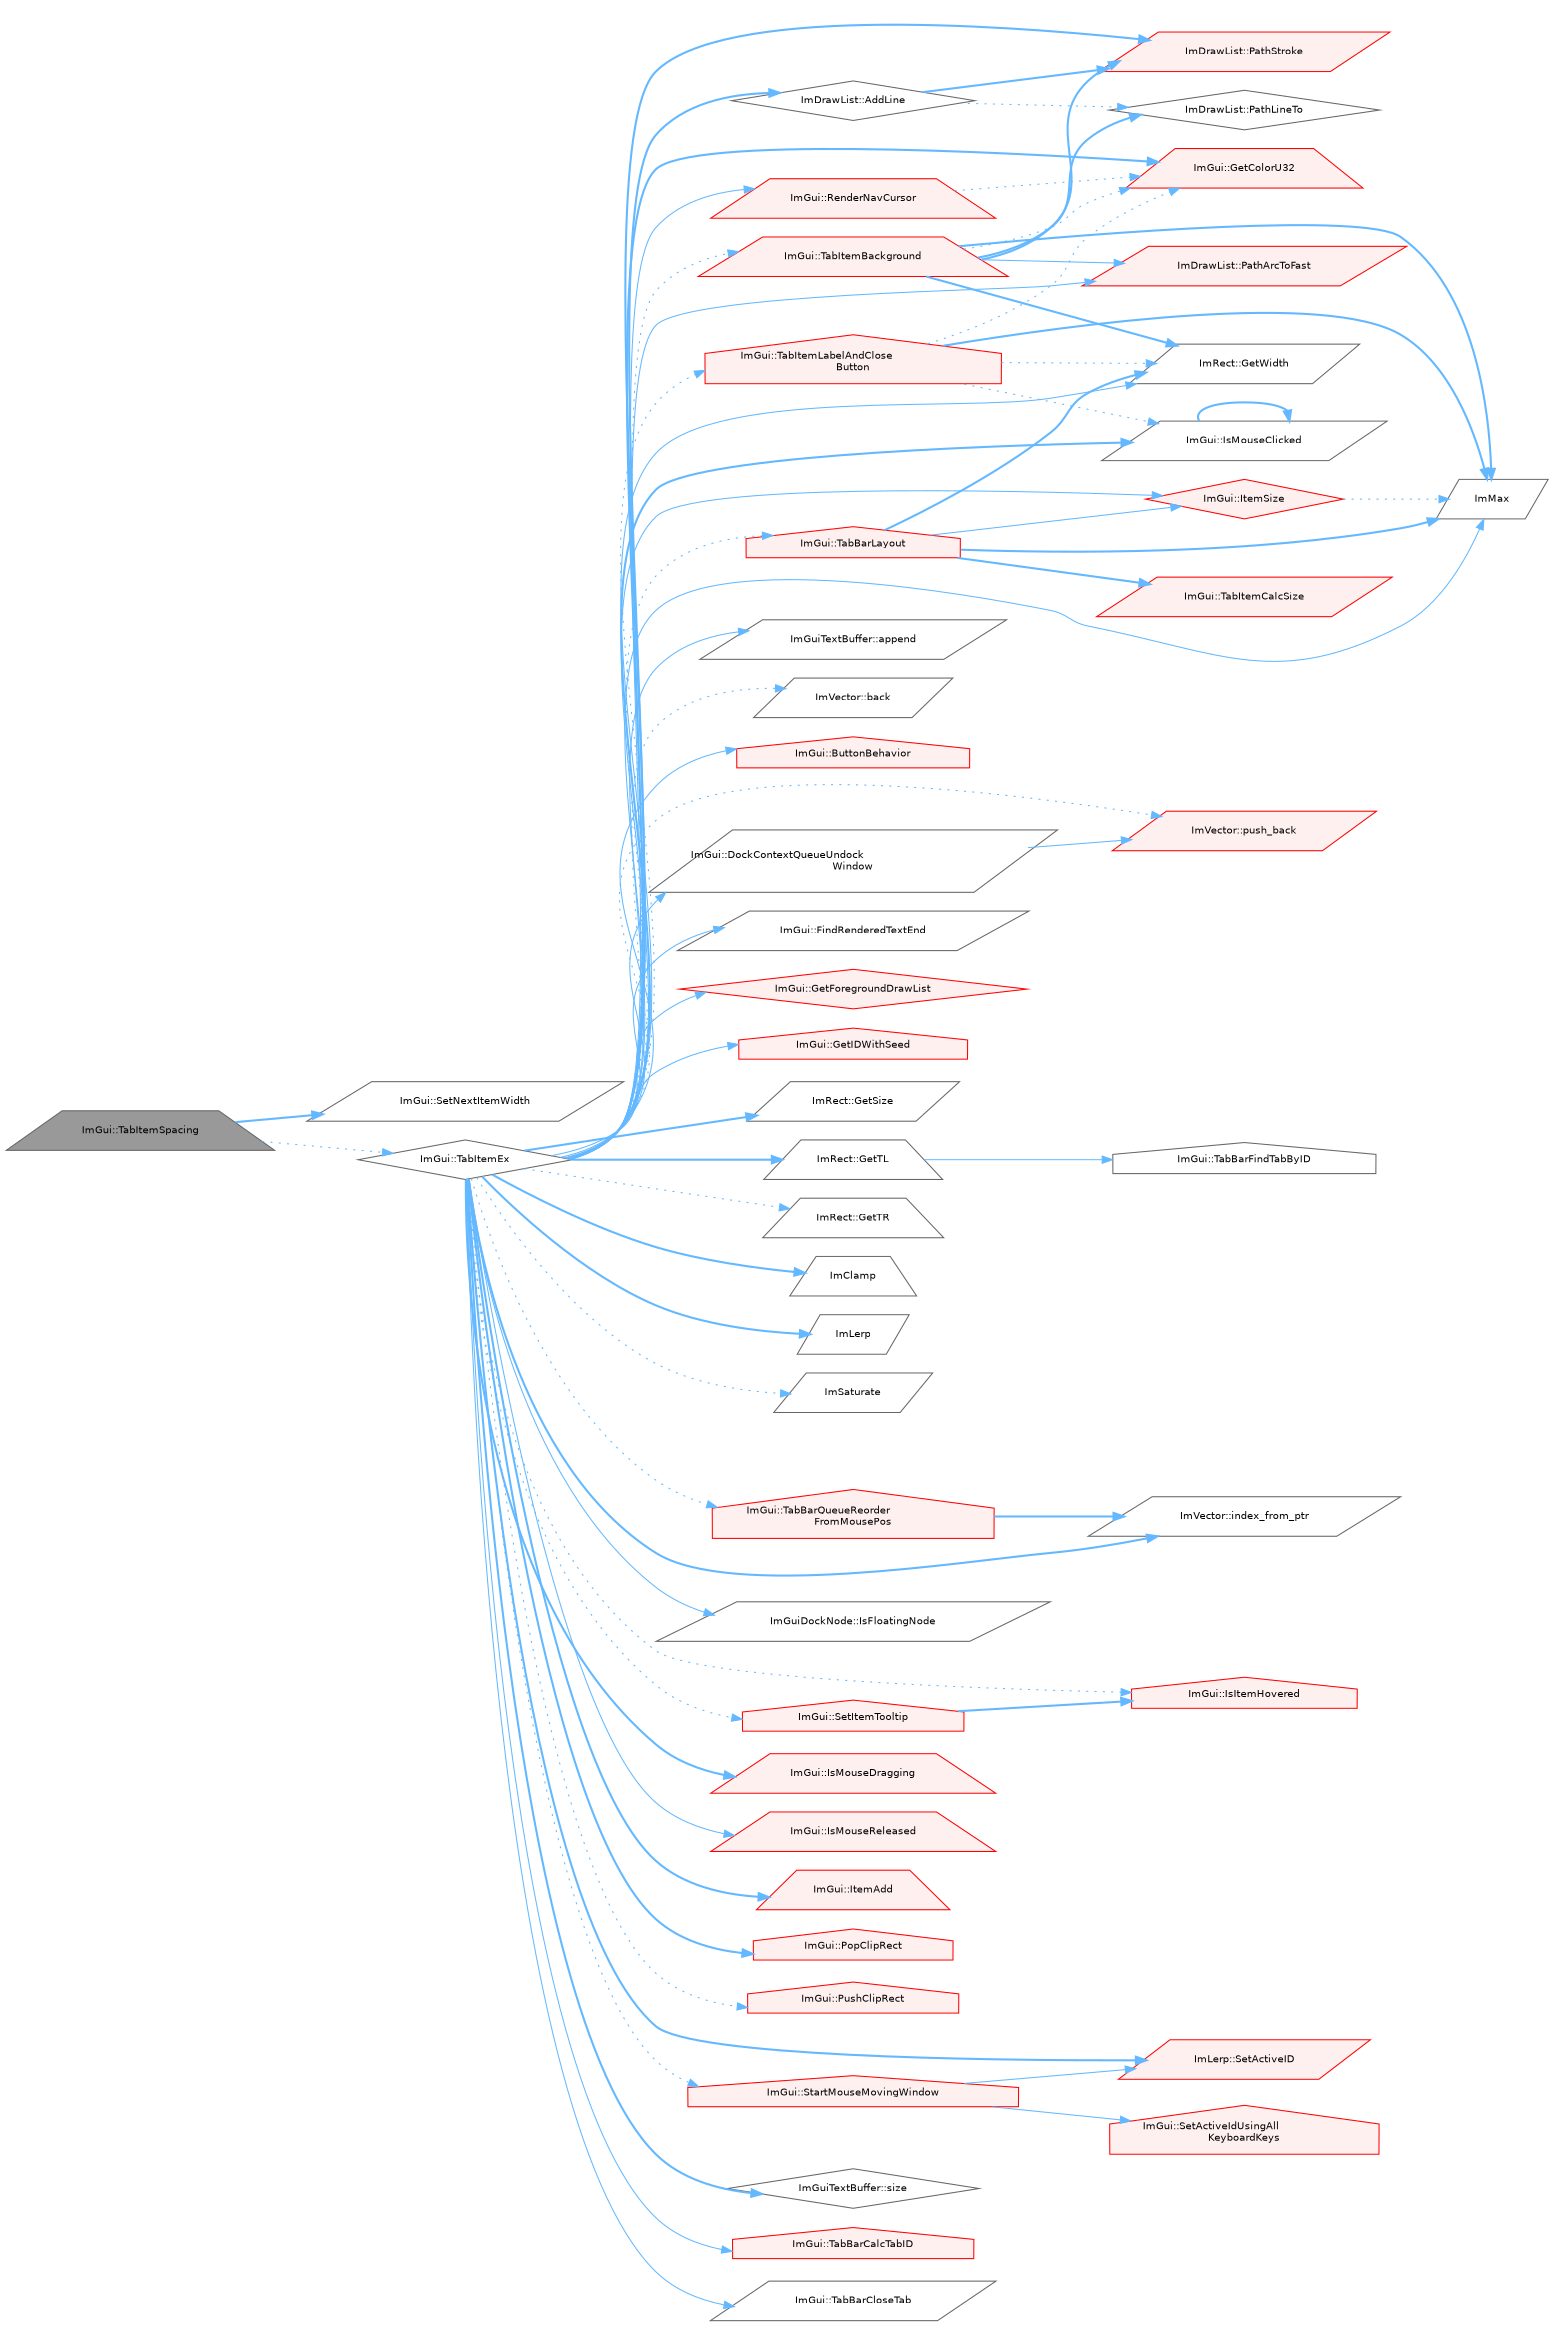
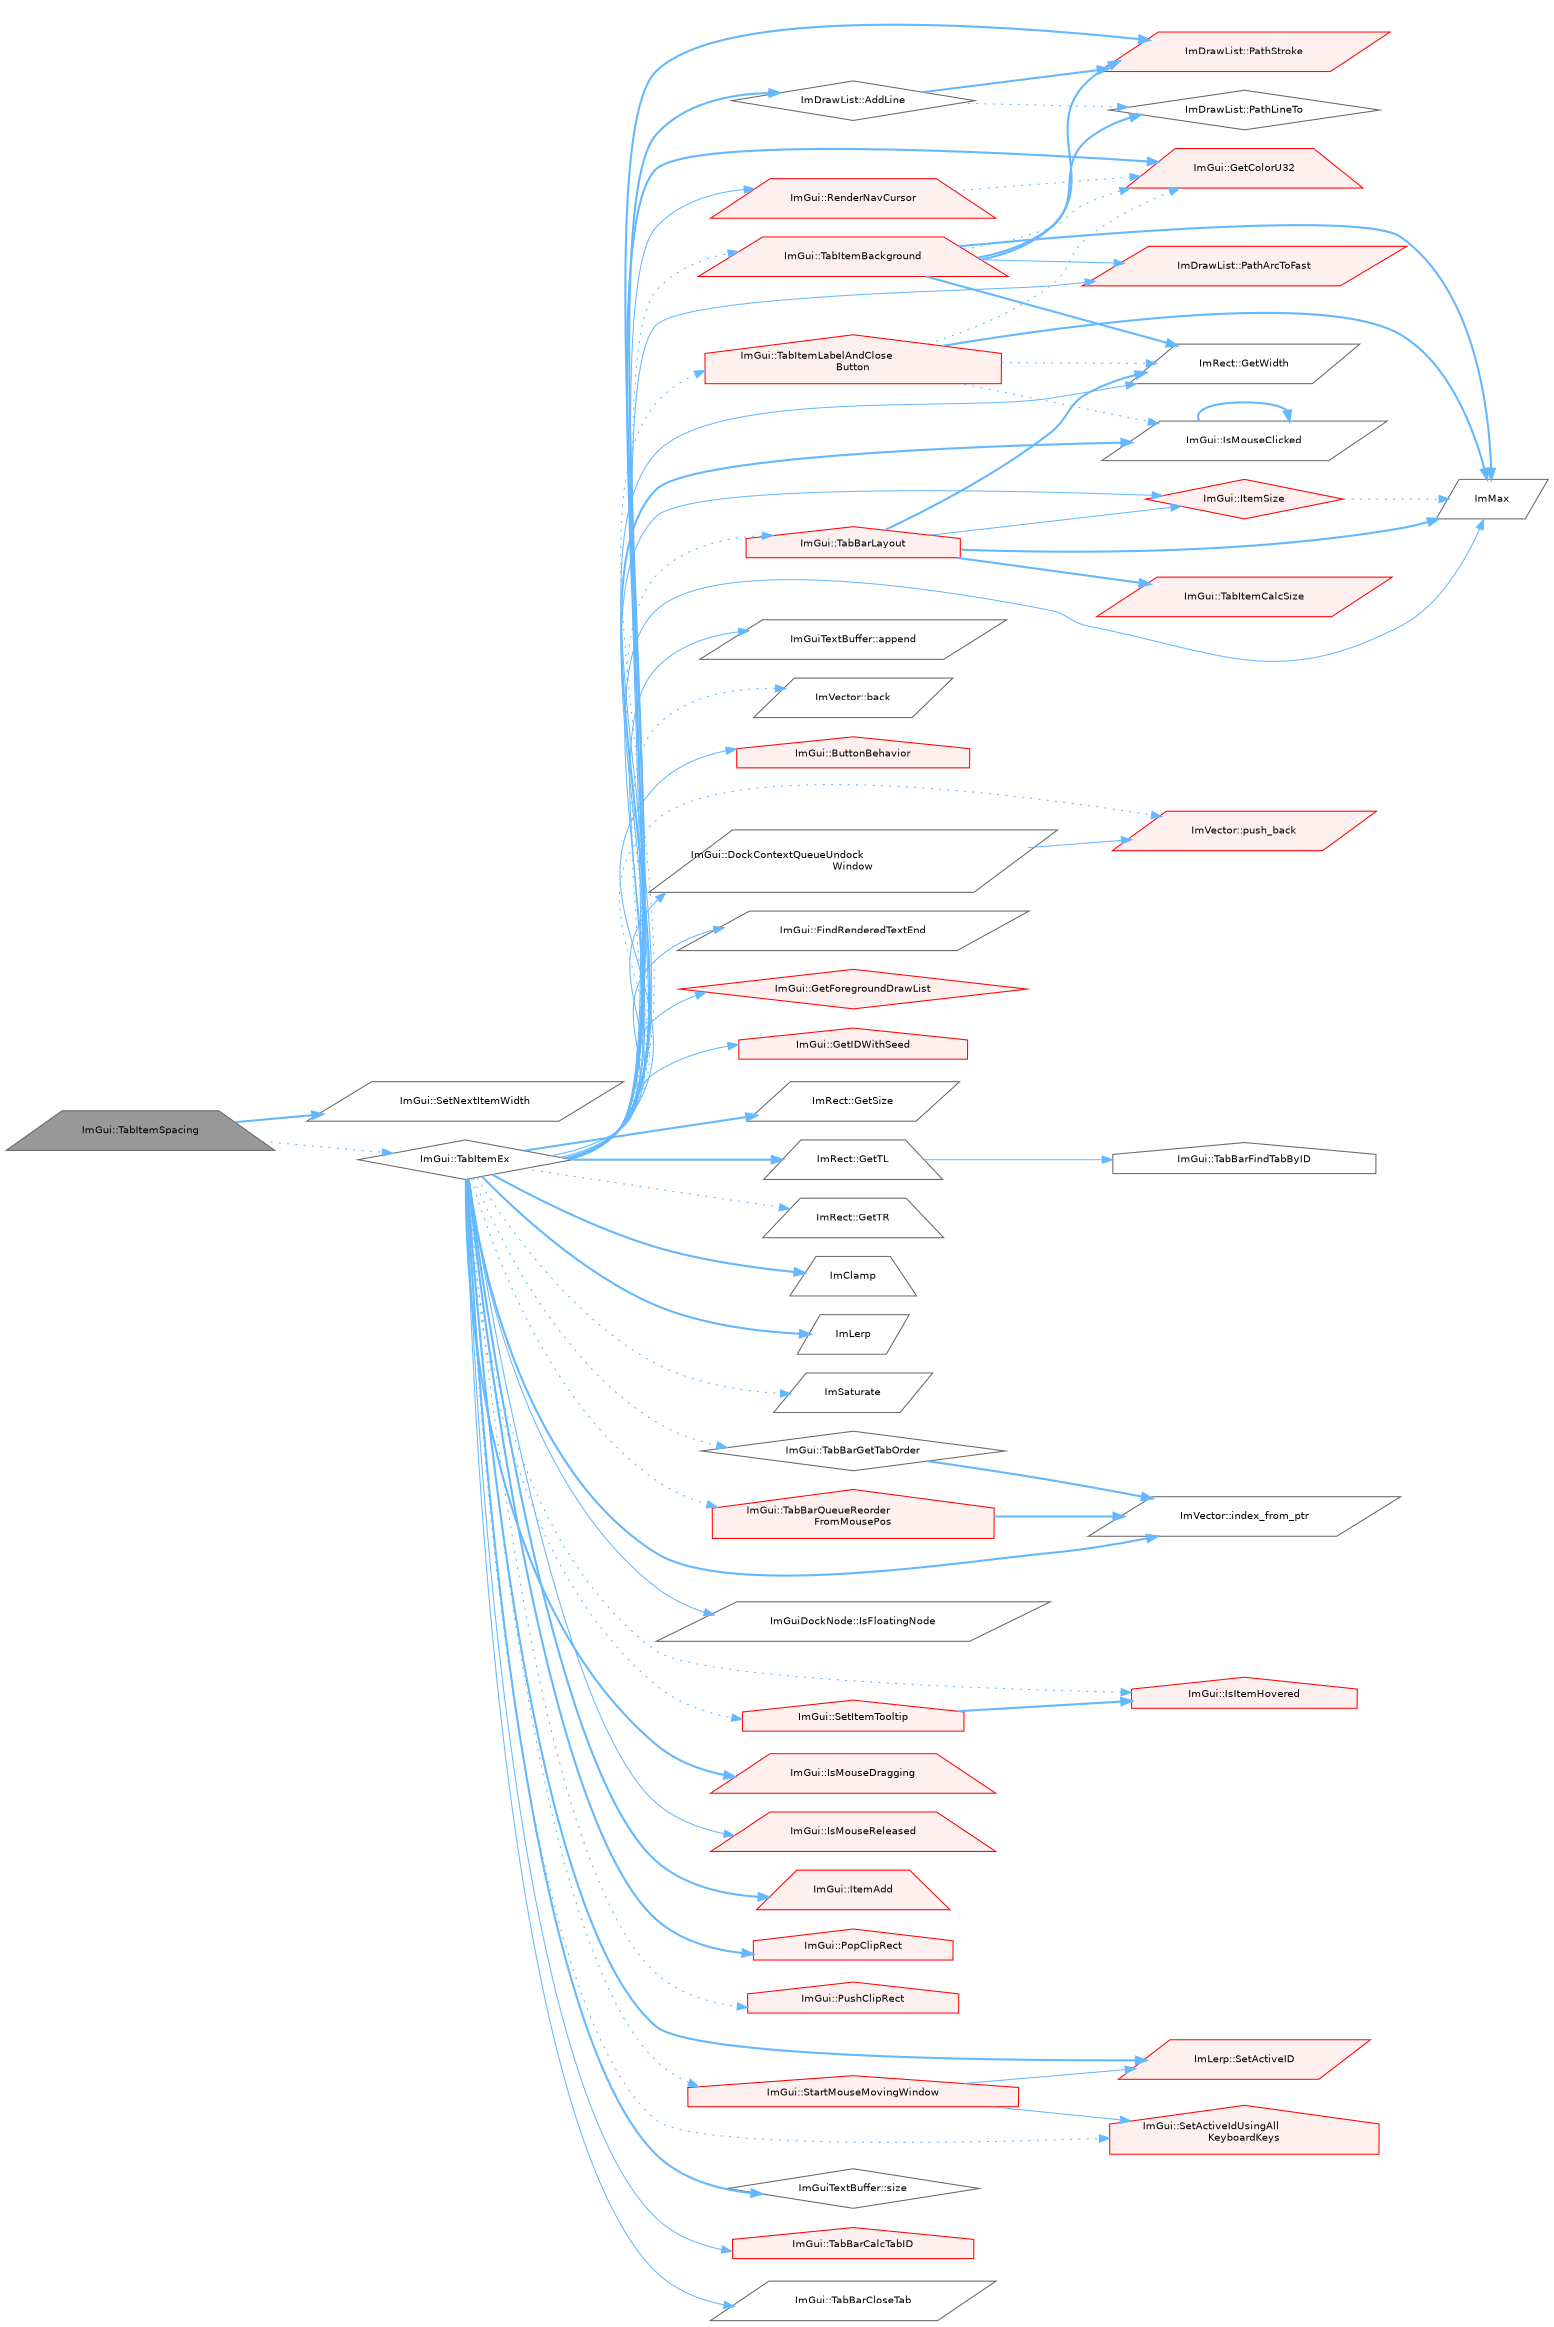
none -> (853, 1451)
none -> (593, 2017)
